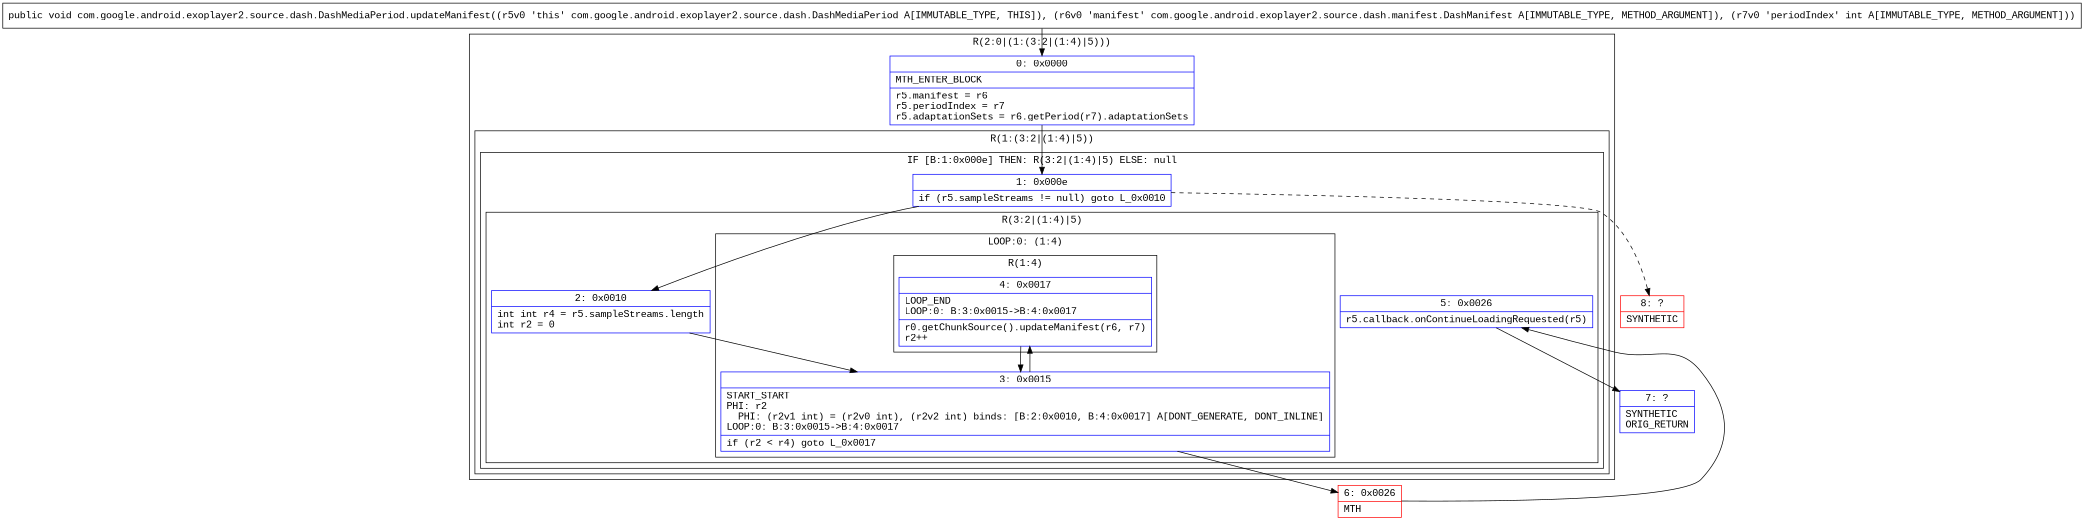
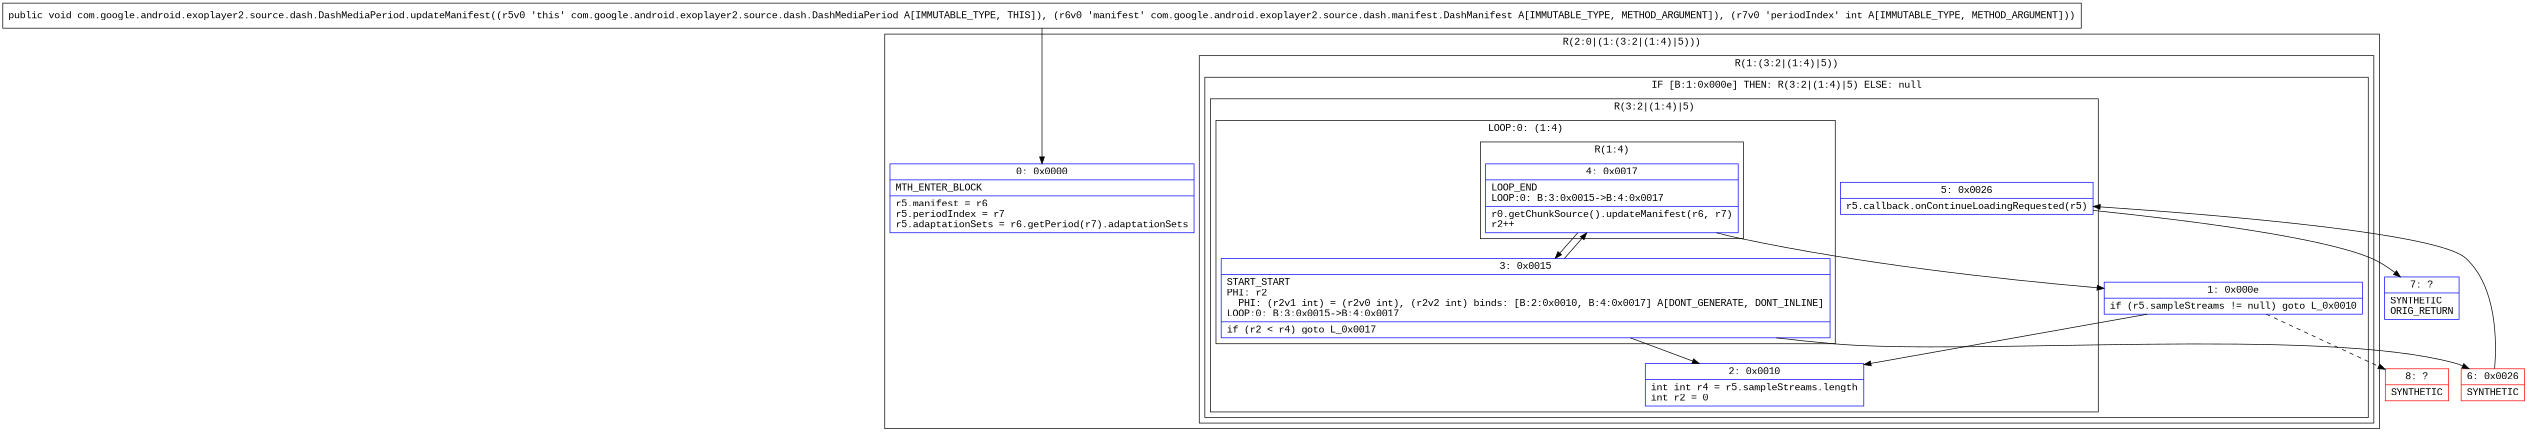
(1042, 146) -> (1906, 267)
(770, 352) -> (1661, 349)
(1352, 509) -> (2493, 392)
